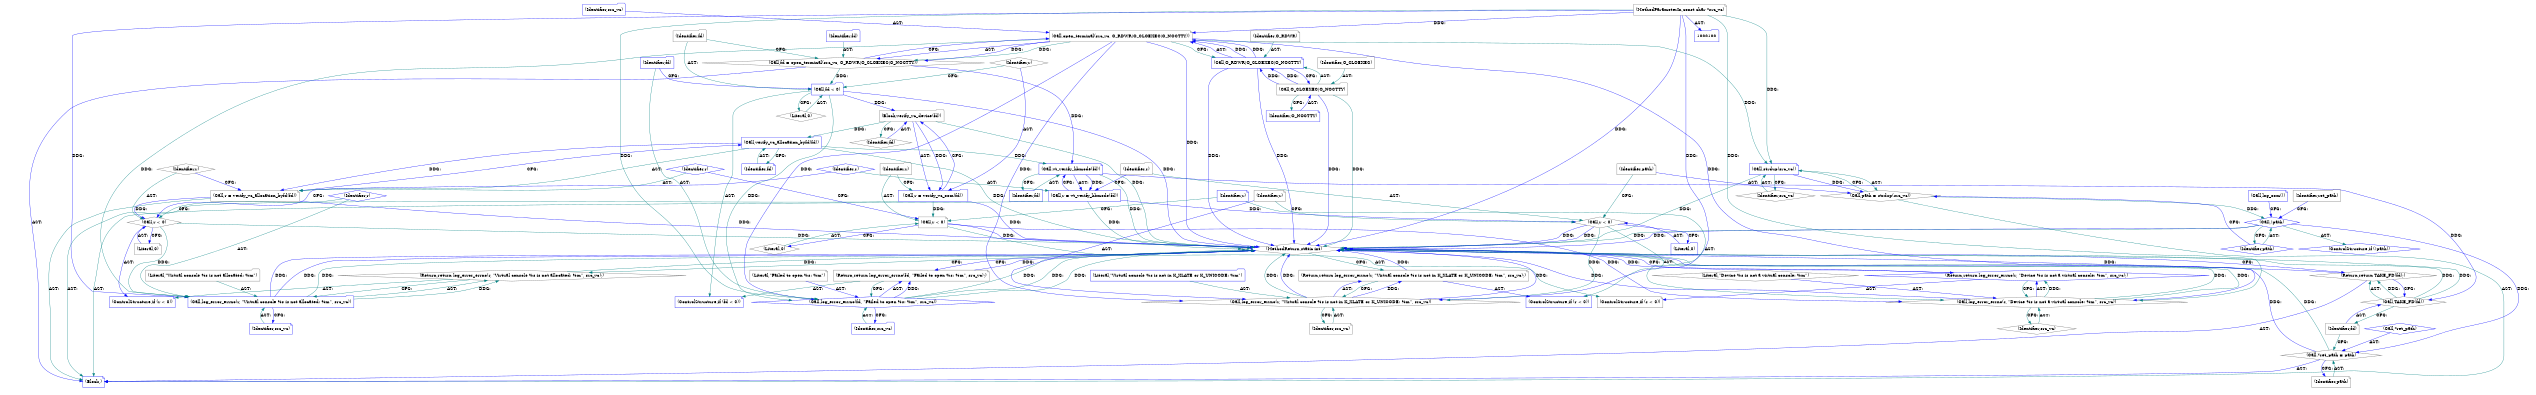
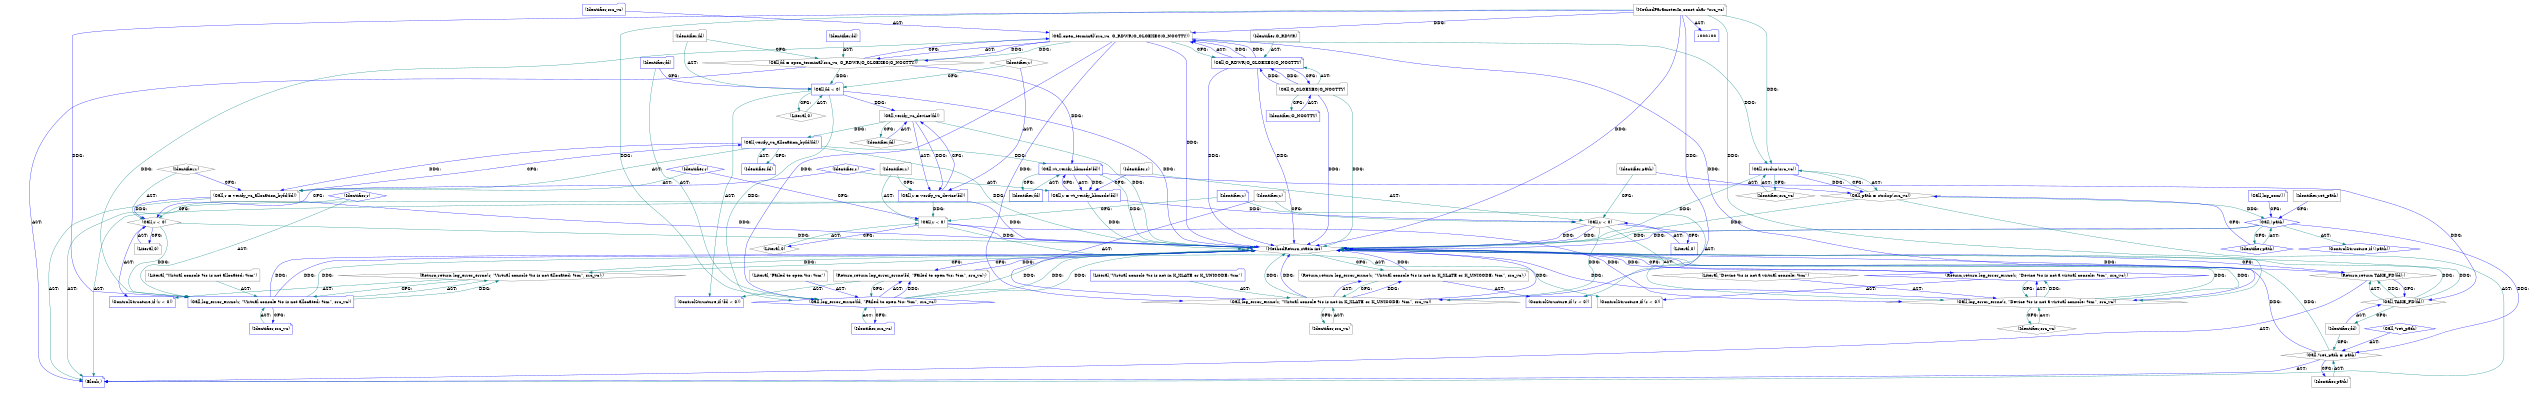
(1346, 63) -> none
(912, 116) -> (912, 116)
(933, 196) -> (933, 196)
none -> (1617, 235)
